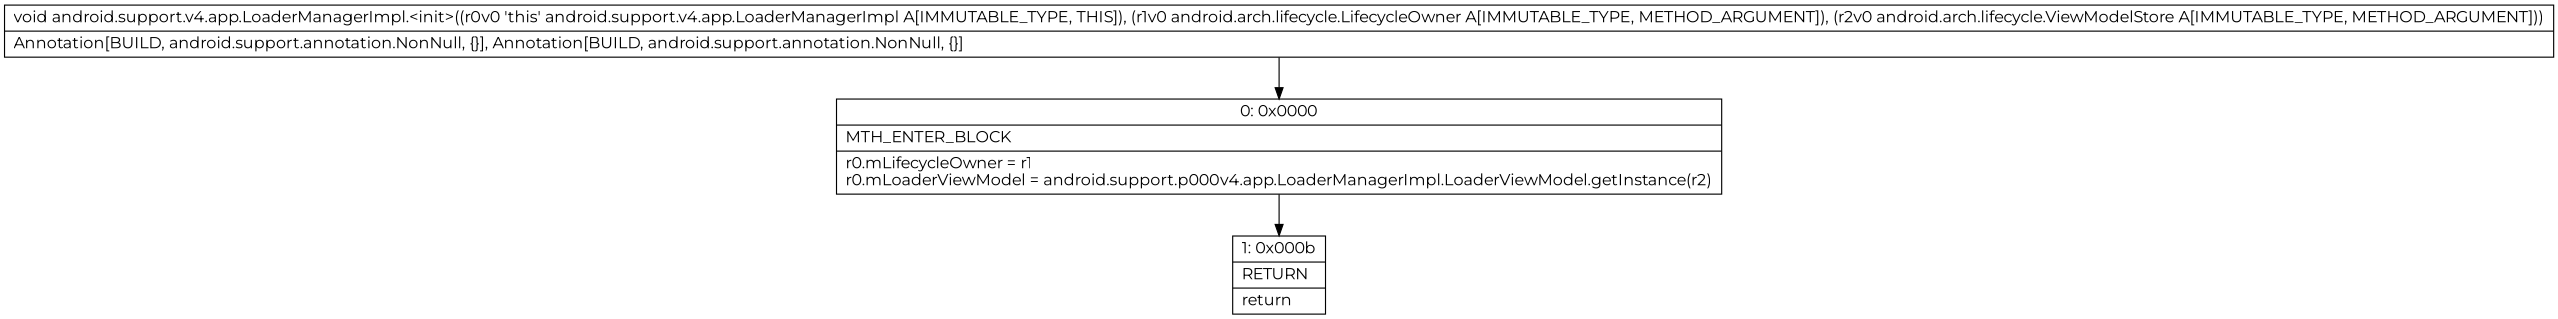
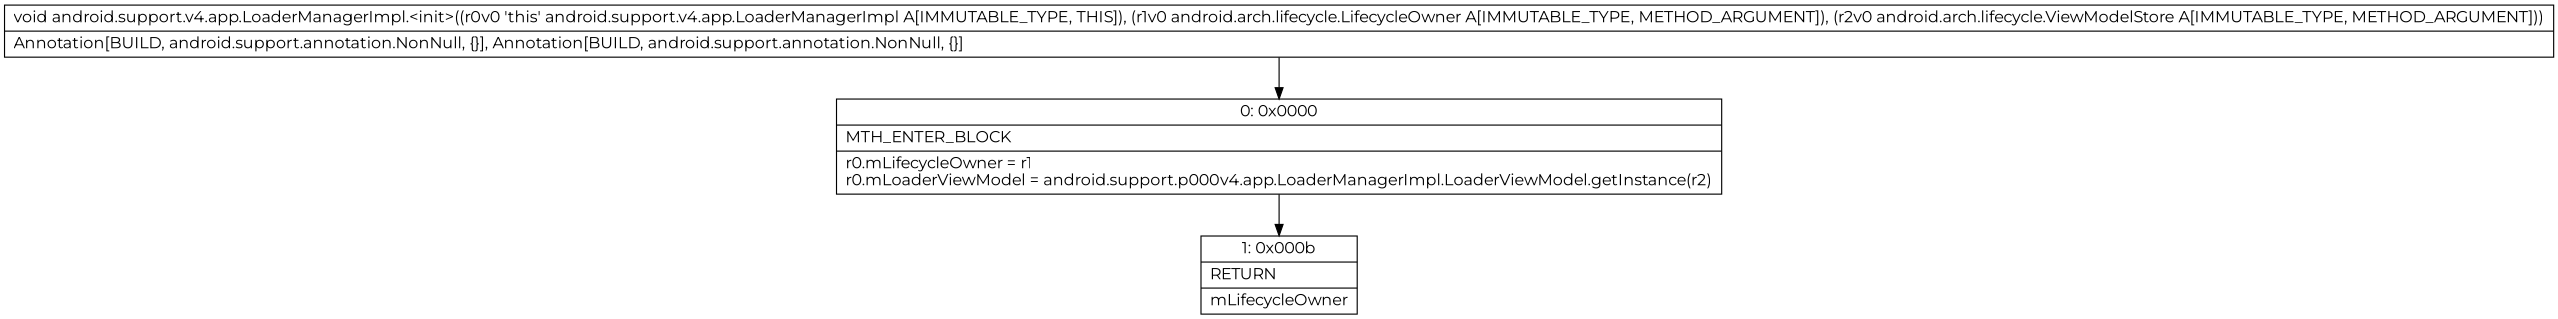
(1267, 301) -> (1279, 301)
